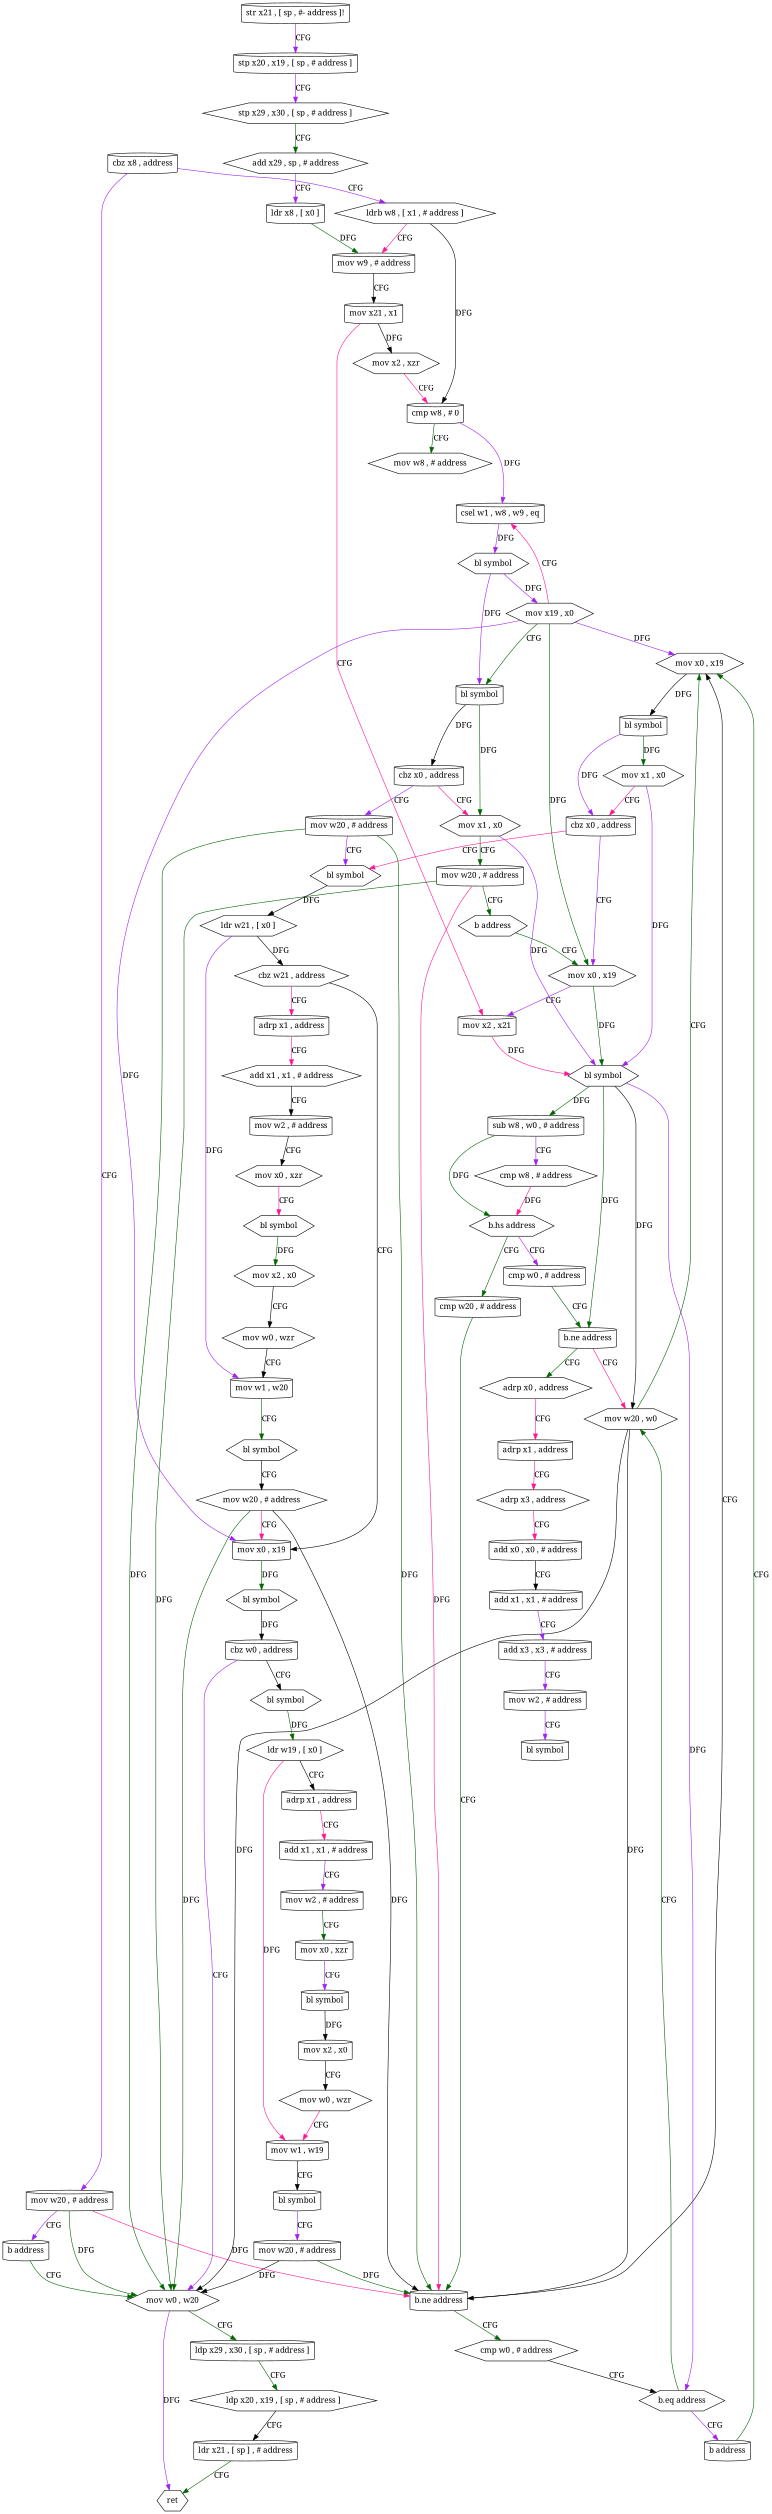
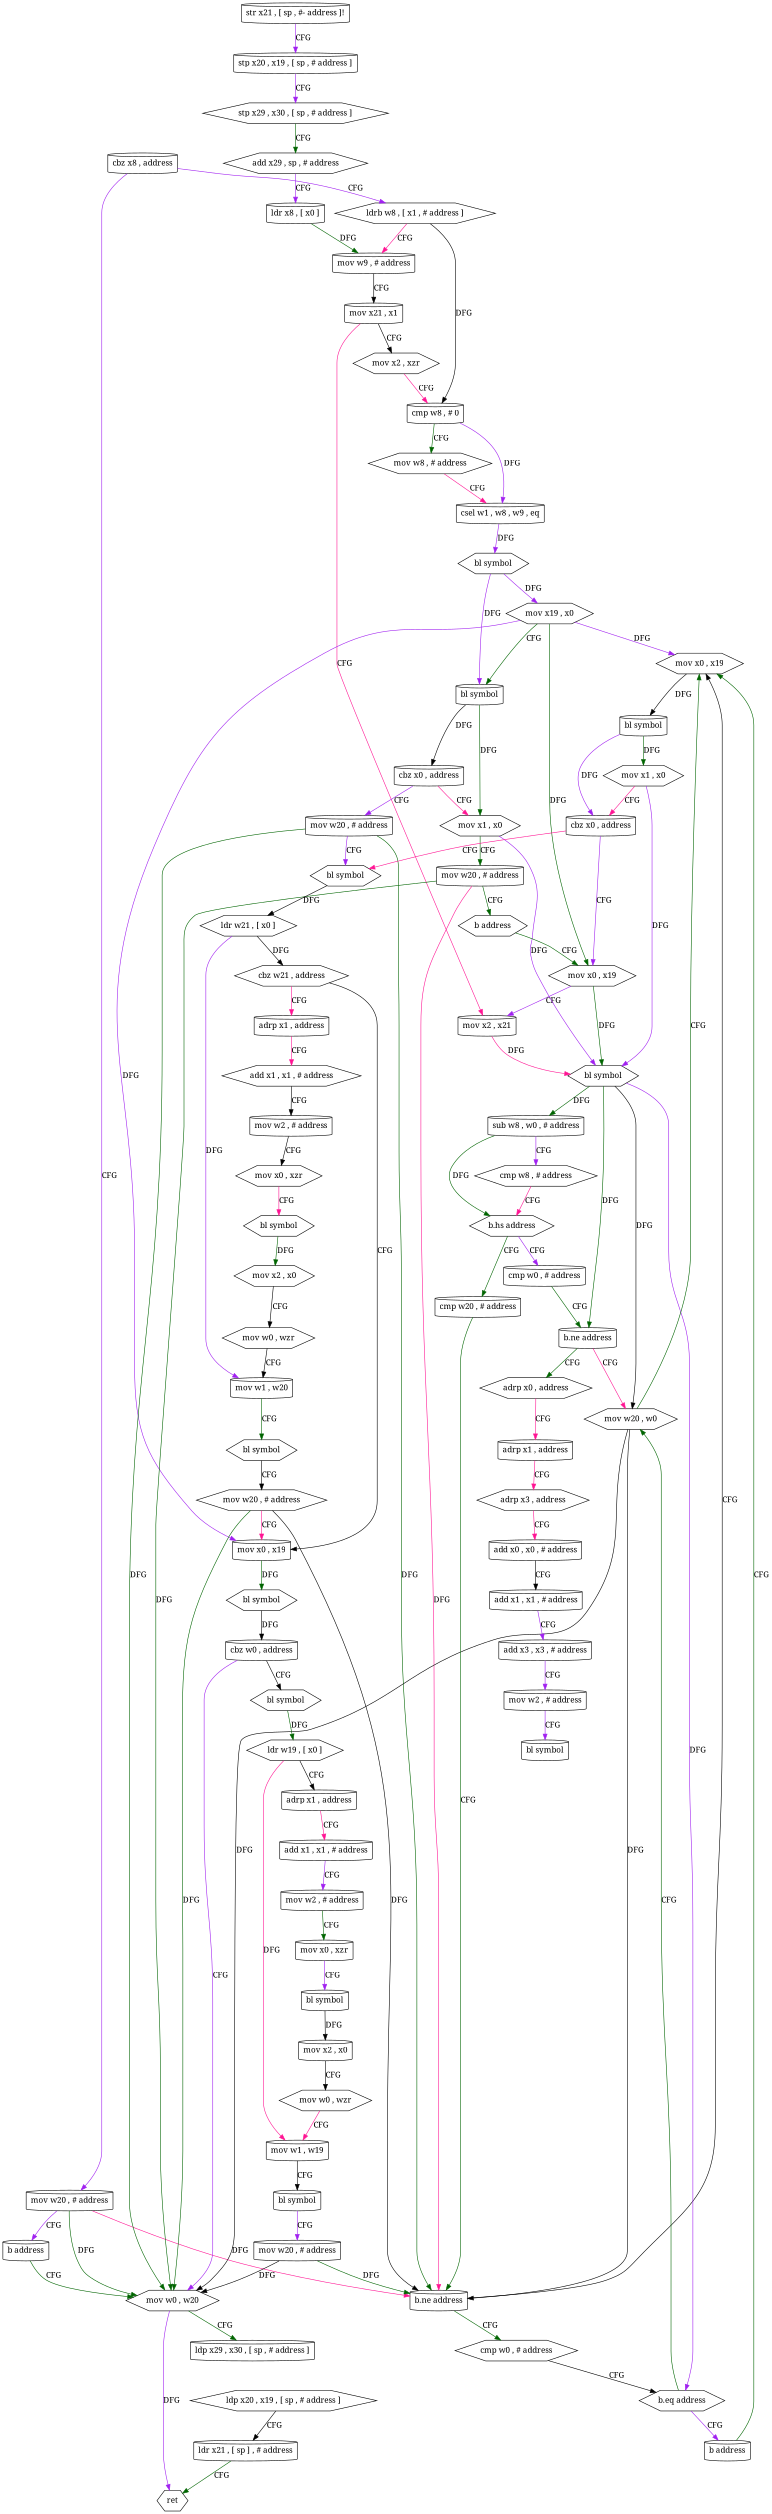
(394, 338) -> (394, 338)
(538, 563) -> (463, 487)
(533, 1201) -> (533, 1201)
(266, 2373) -> none
